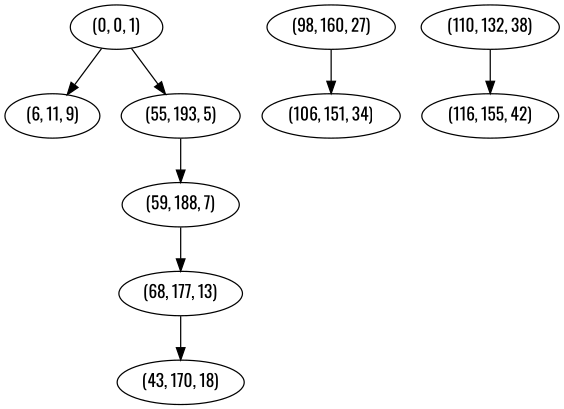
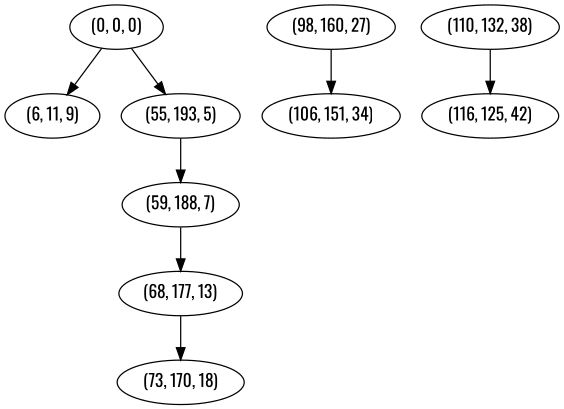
(117, 27) -> (117, 27)
(490, 116) -> (490, 116)
(181, 382) -> (181, 382)
